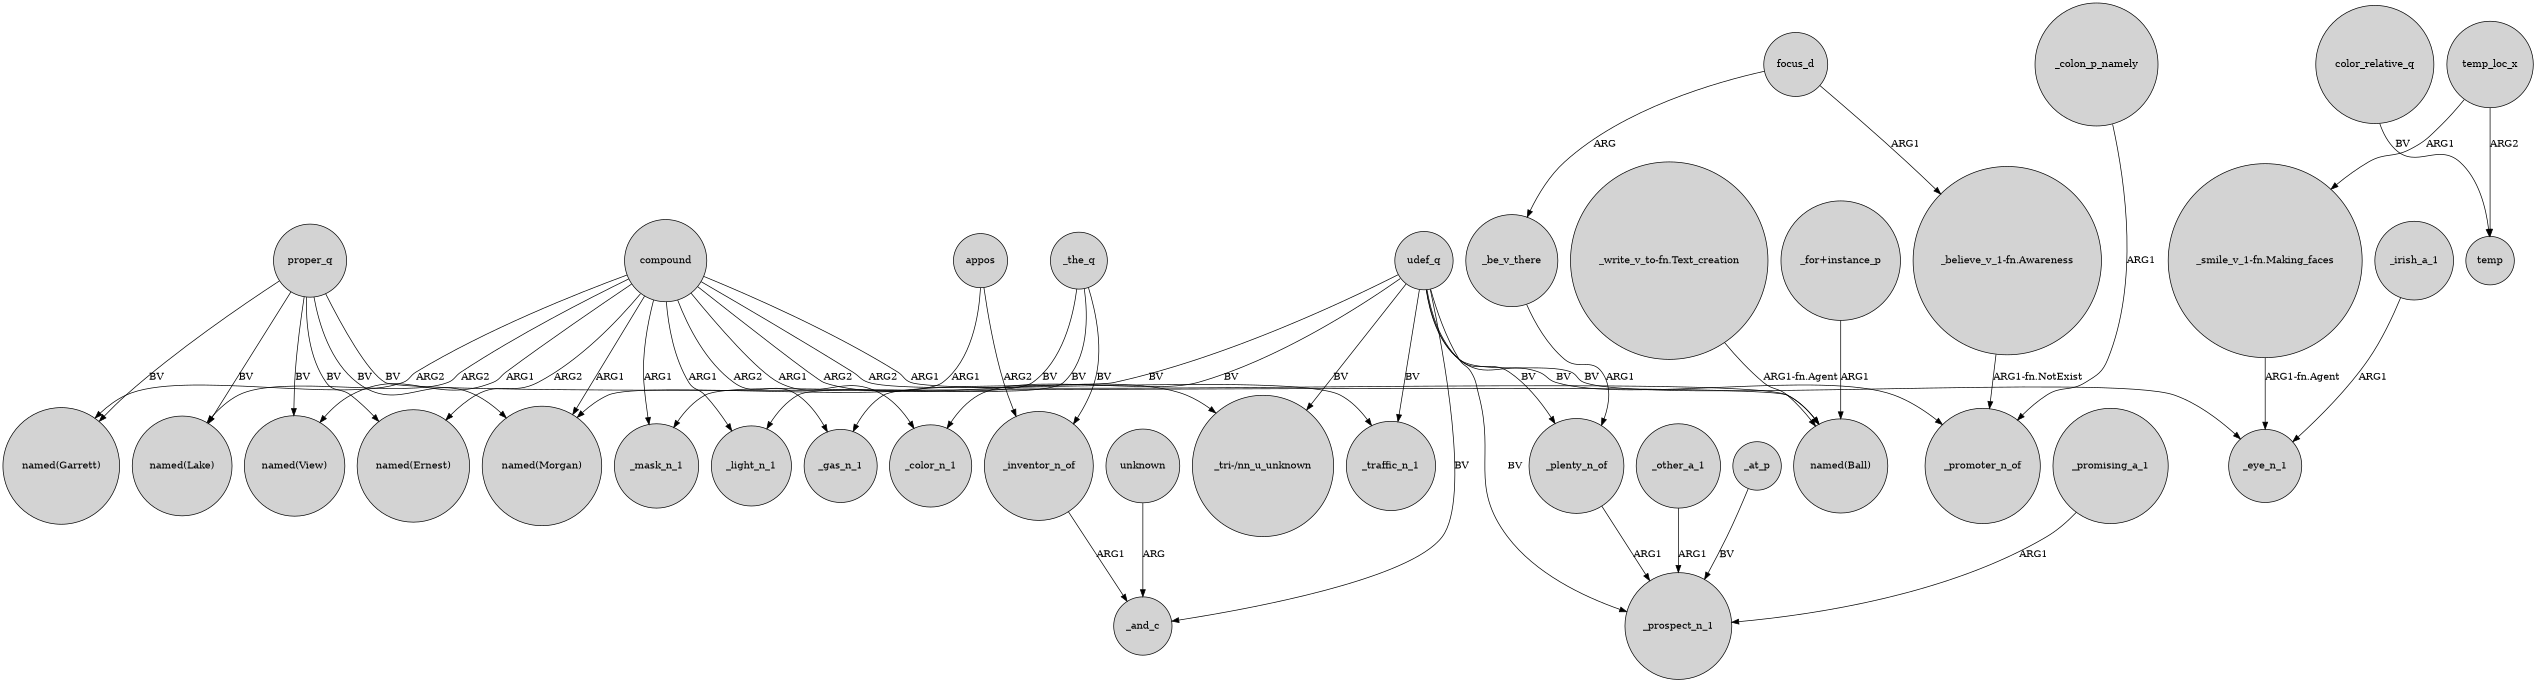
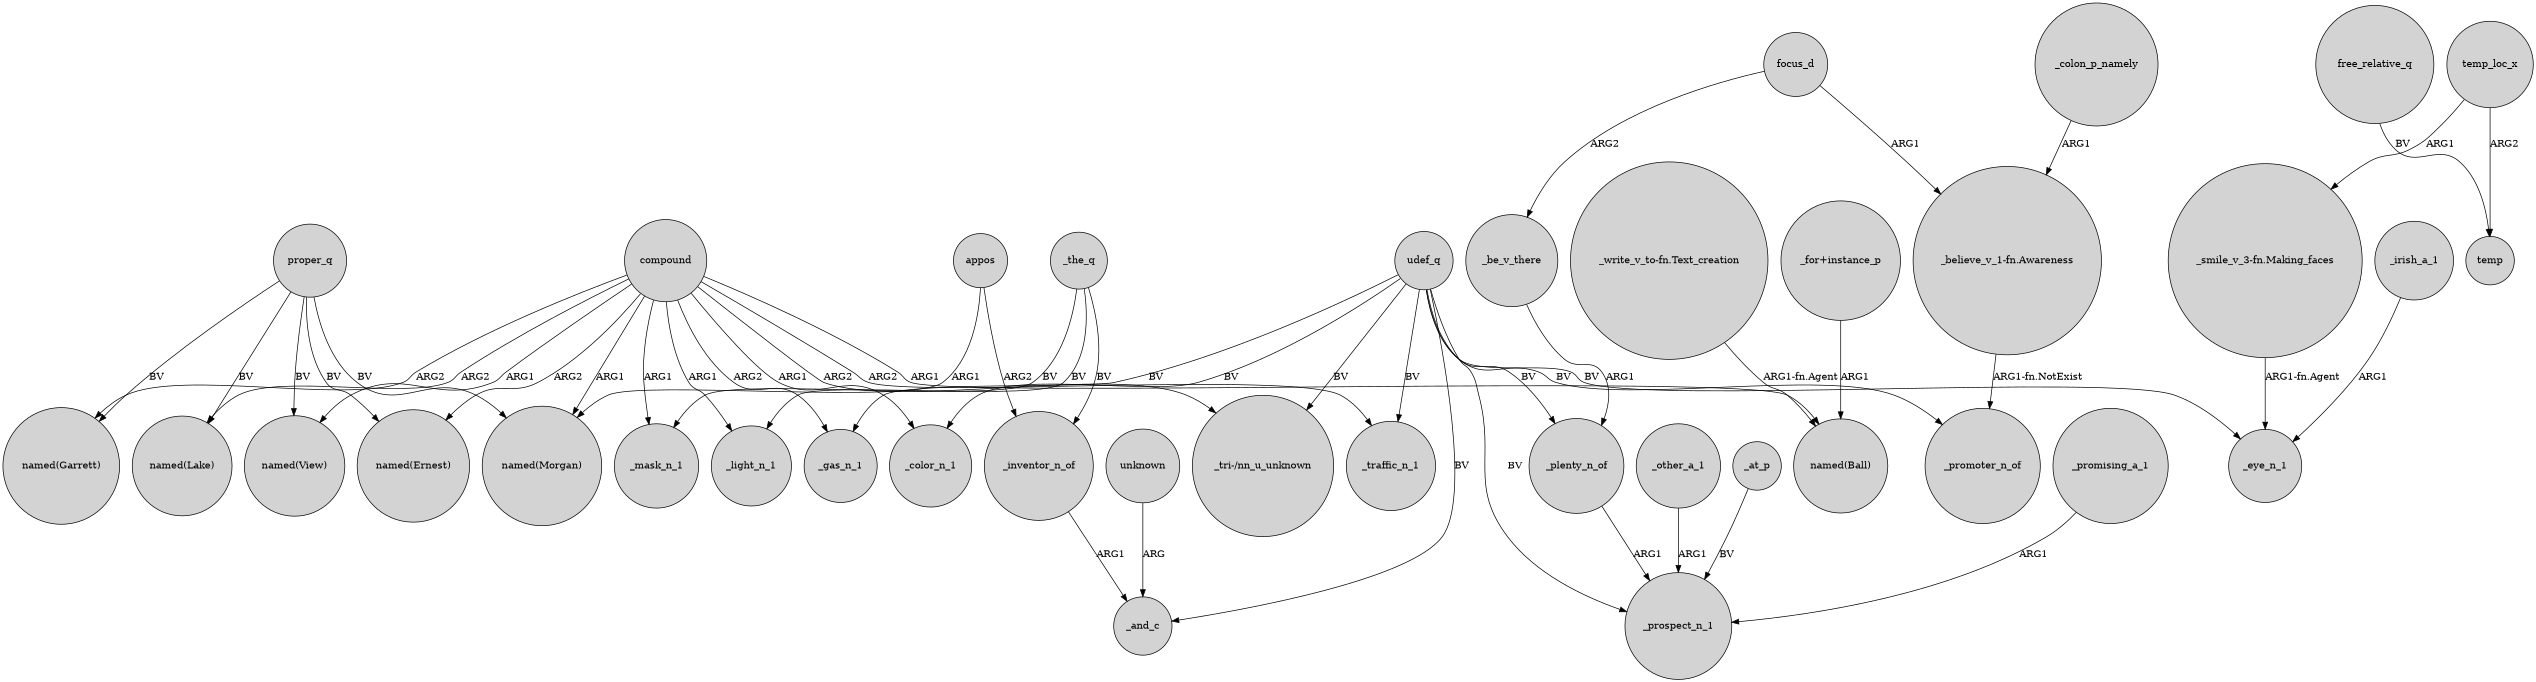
(2375, 64) -> (2375, 64)
(1605, 144) -> (1605, 144)
(2265, 261) -> (2265, 261)
(2124, 295) -> (2060, 145)
(1051, 390) -> none
